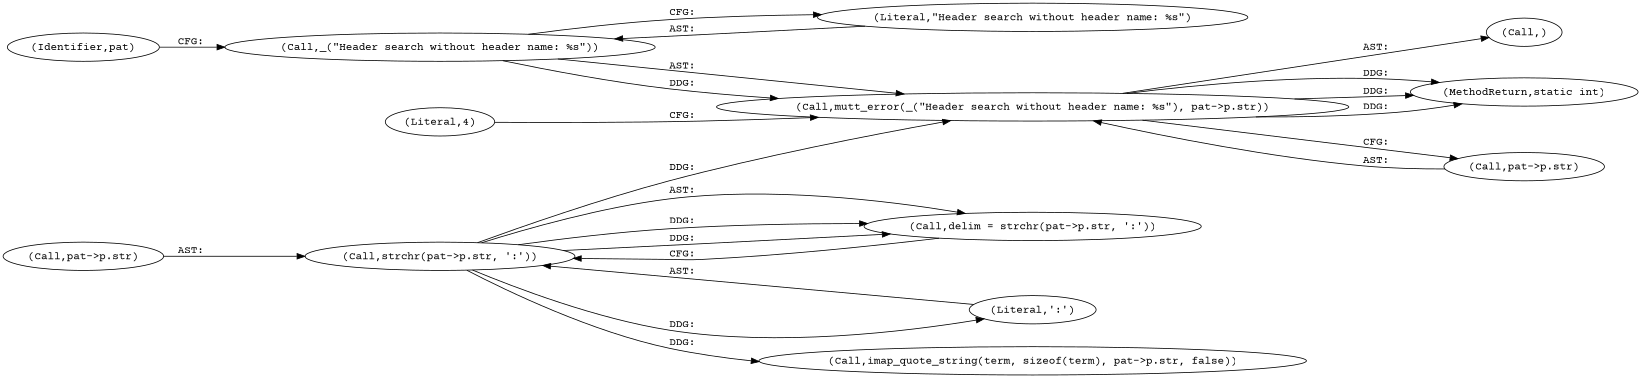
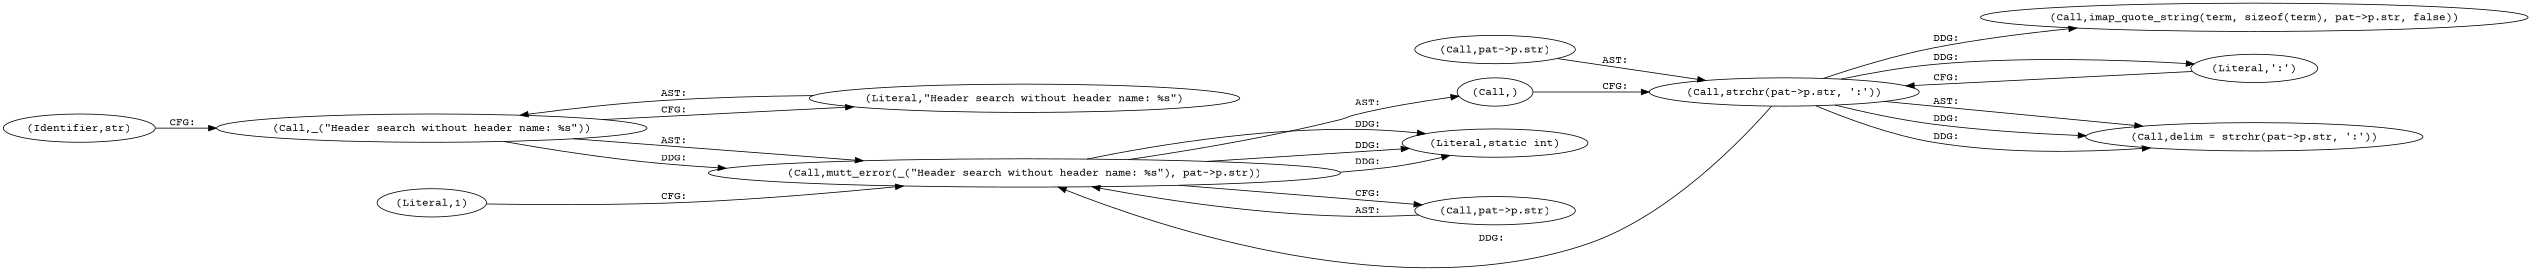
(83, 47) -> (79, 128)
(1524, 92) -> (1495, 143)
(440, 122) -> (432, 203)
(761, 256) -> (1587, 92)
(686, 271) -> (1950, 77)
